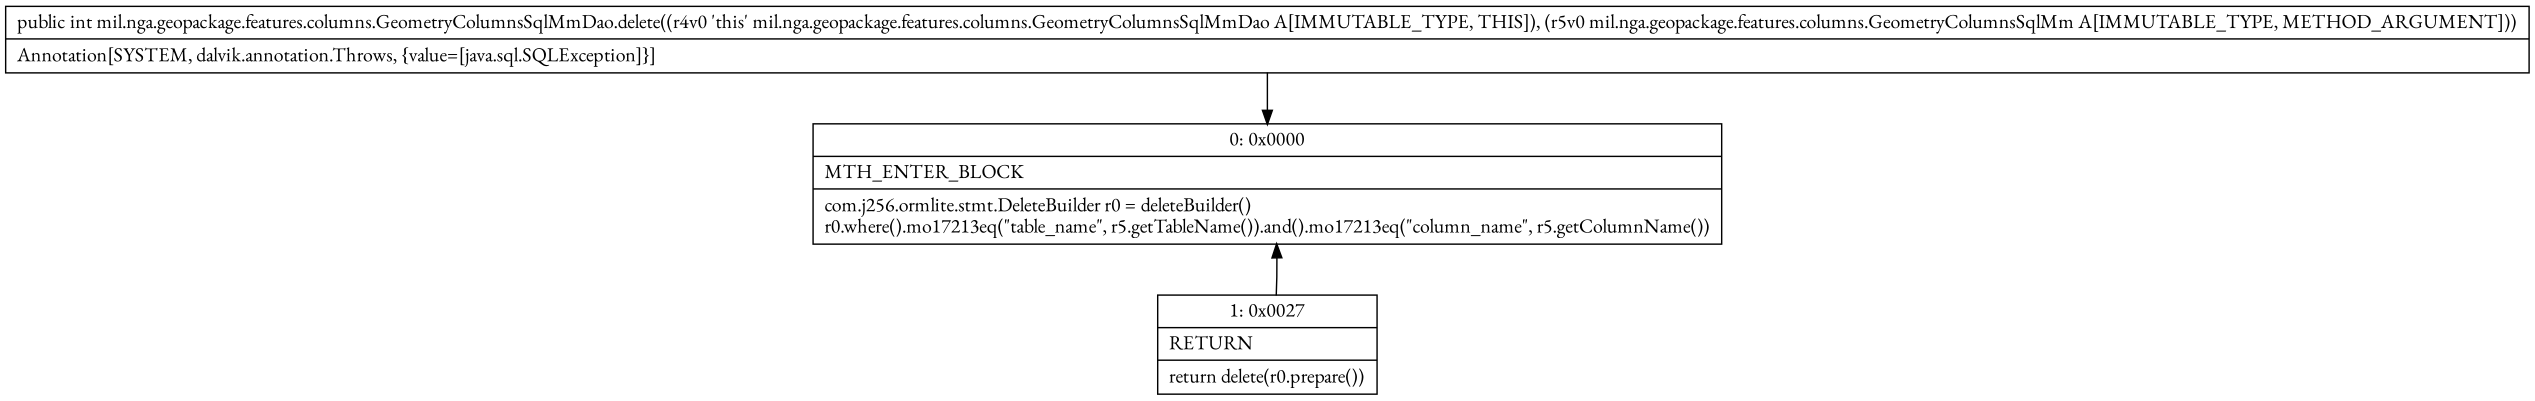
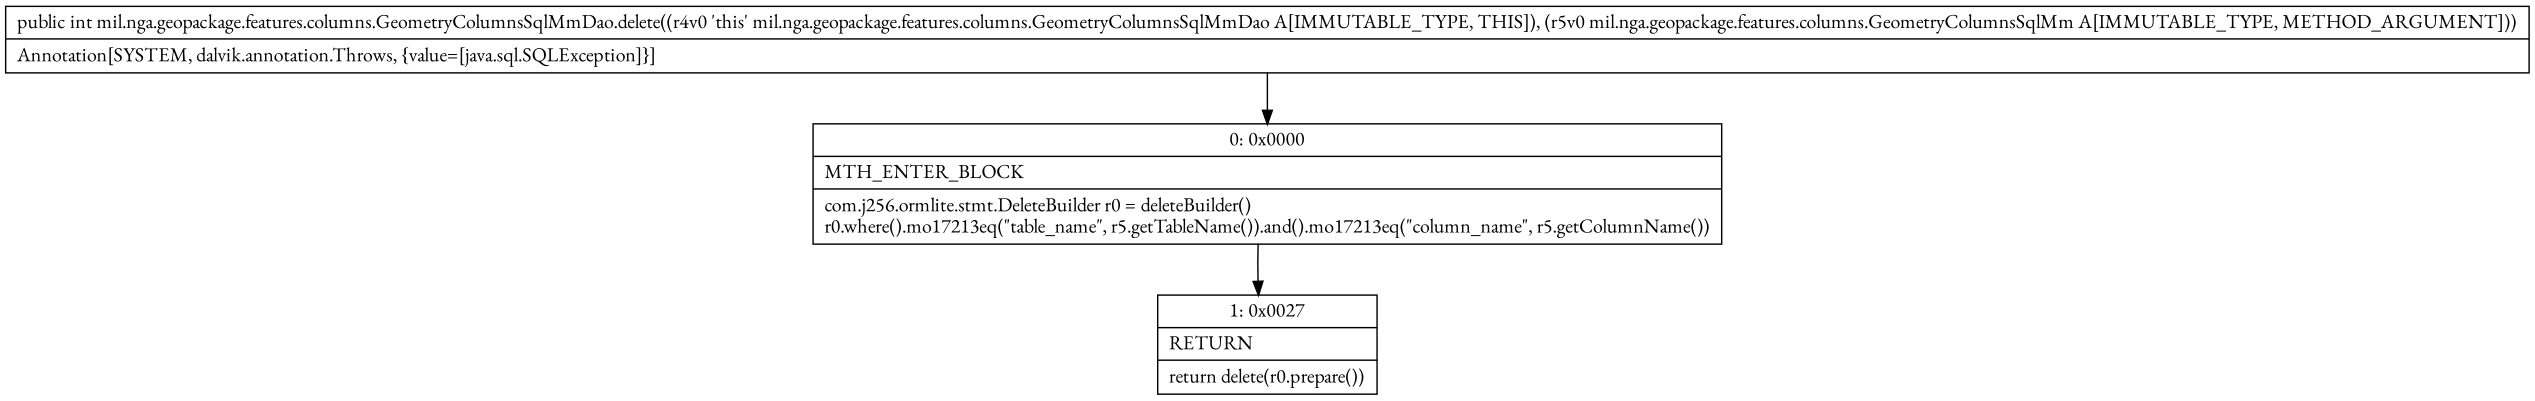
(1277, 277) -> (1258, 262)
